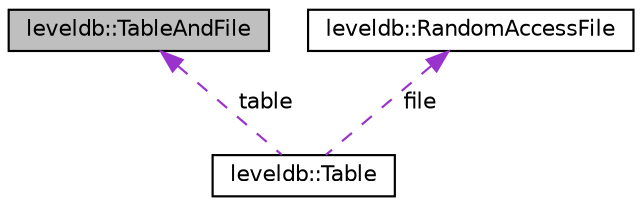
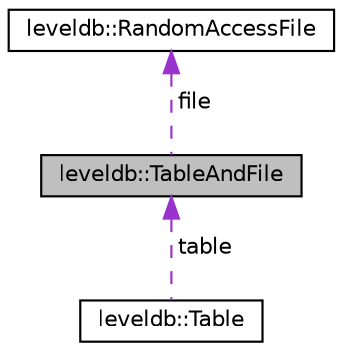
(379, 110) -> (171, 114)
